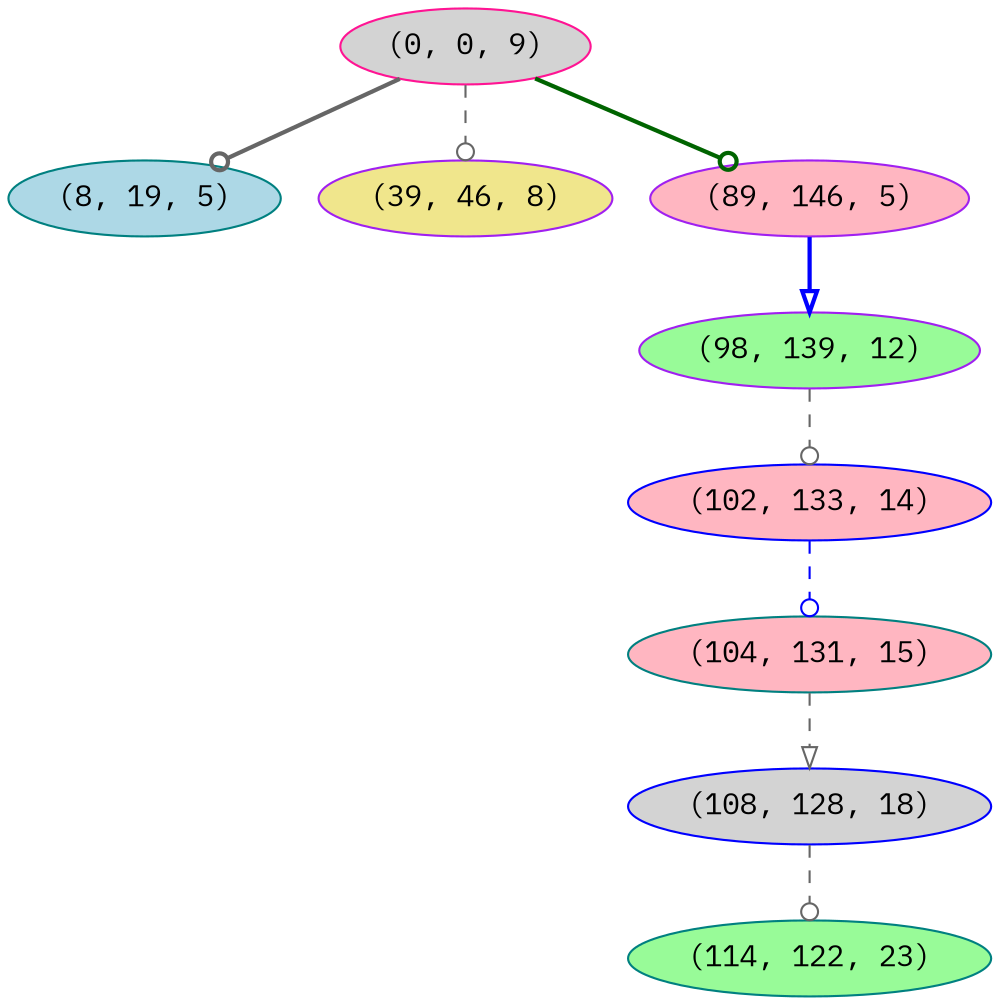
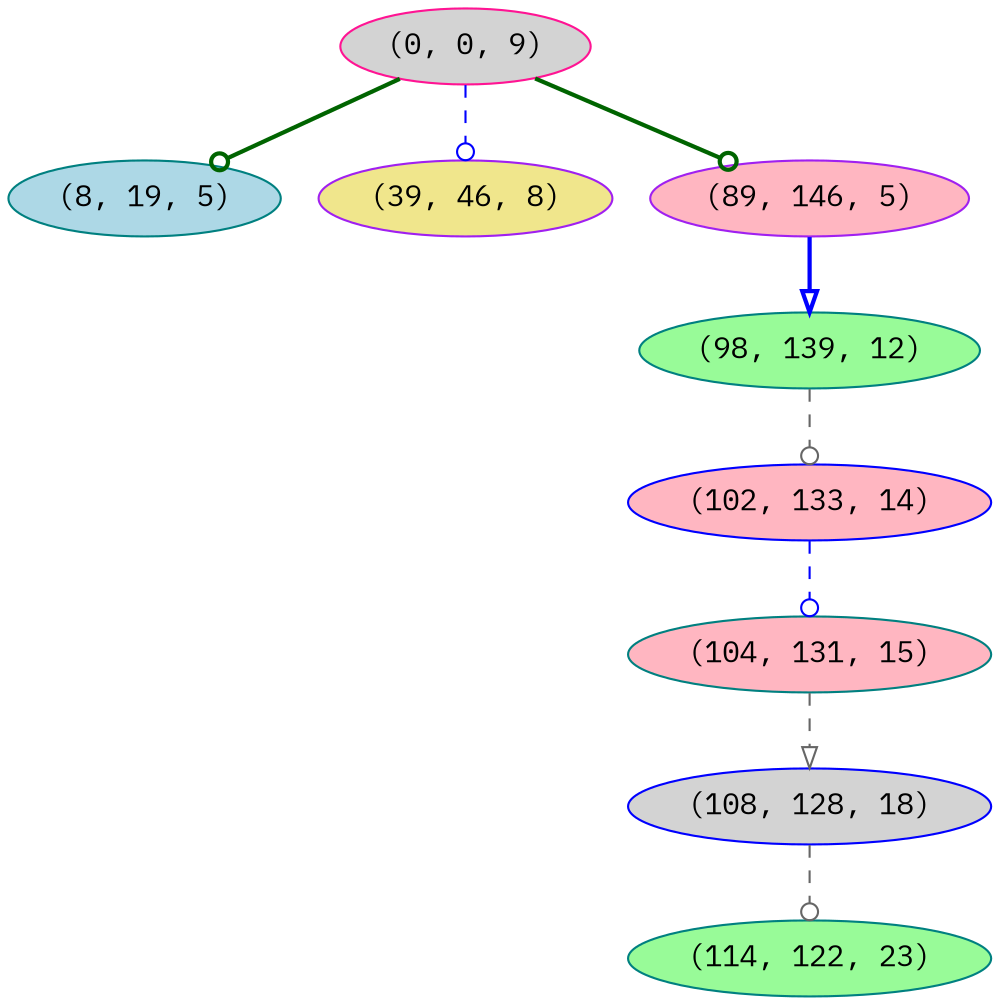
(466, 114) -> (466, 114)
(314, 119) -> (314, 119)
(810, 350) -> (810, 350)
